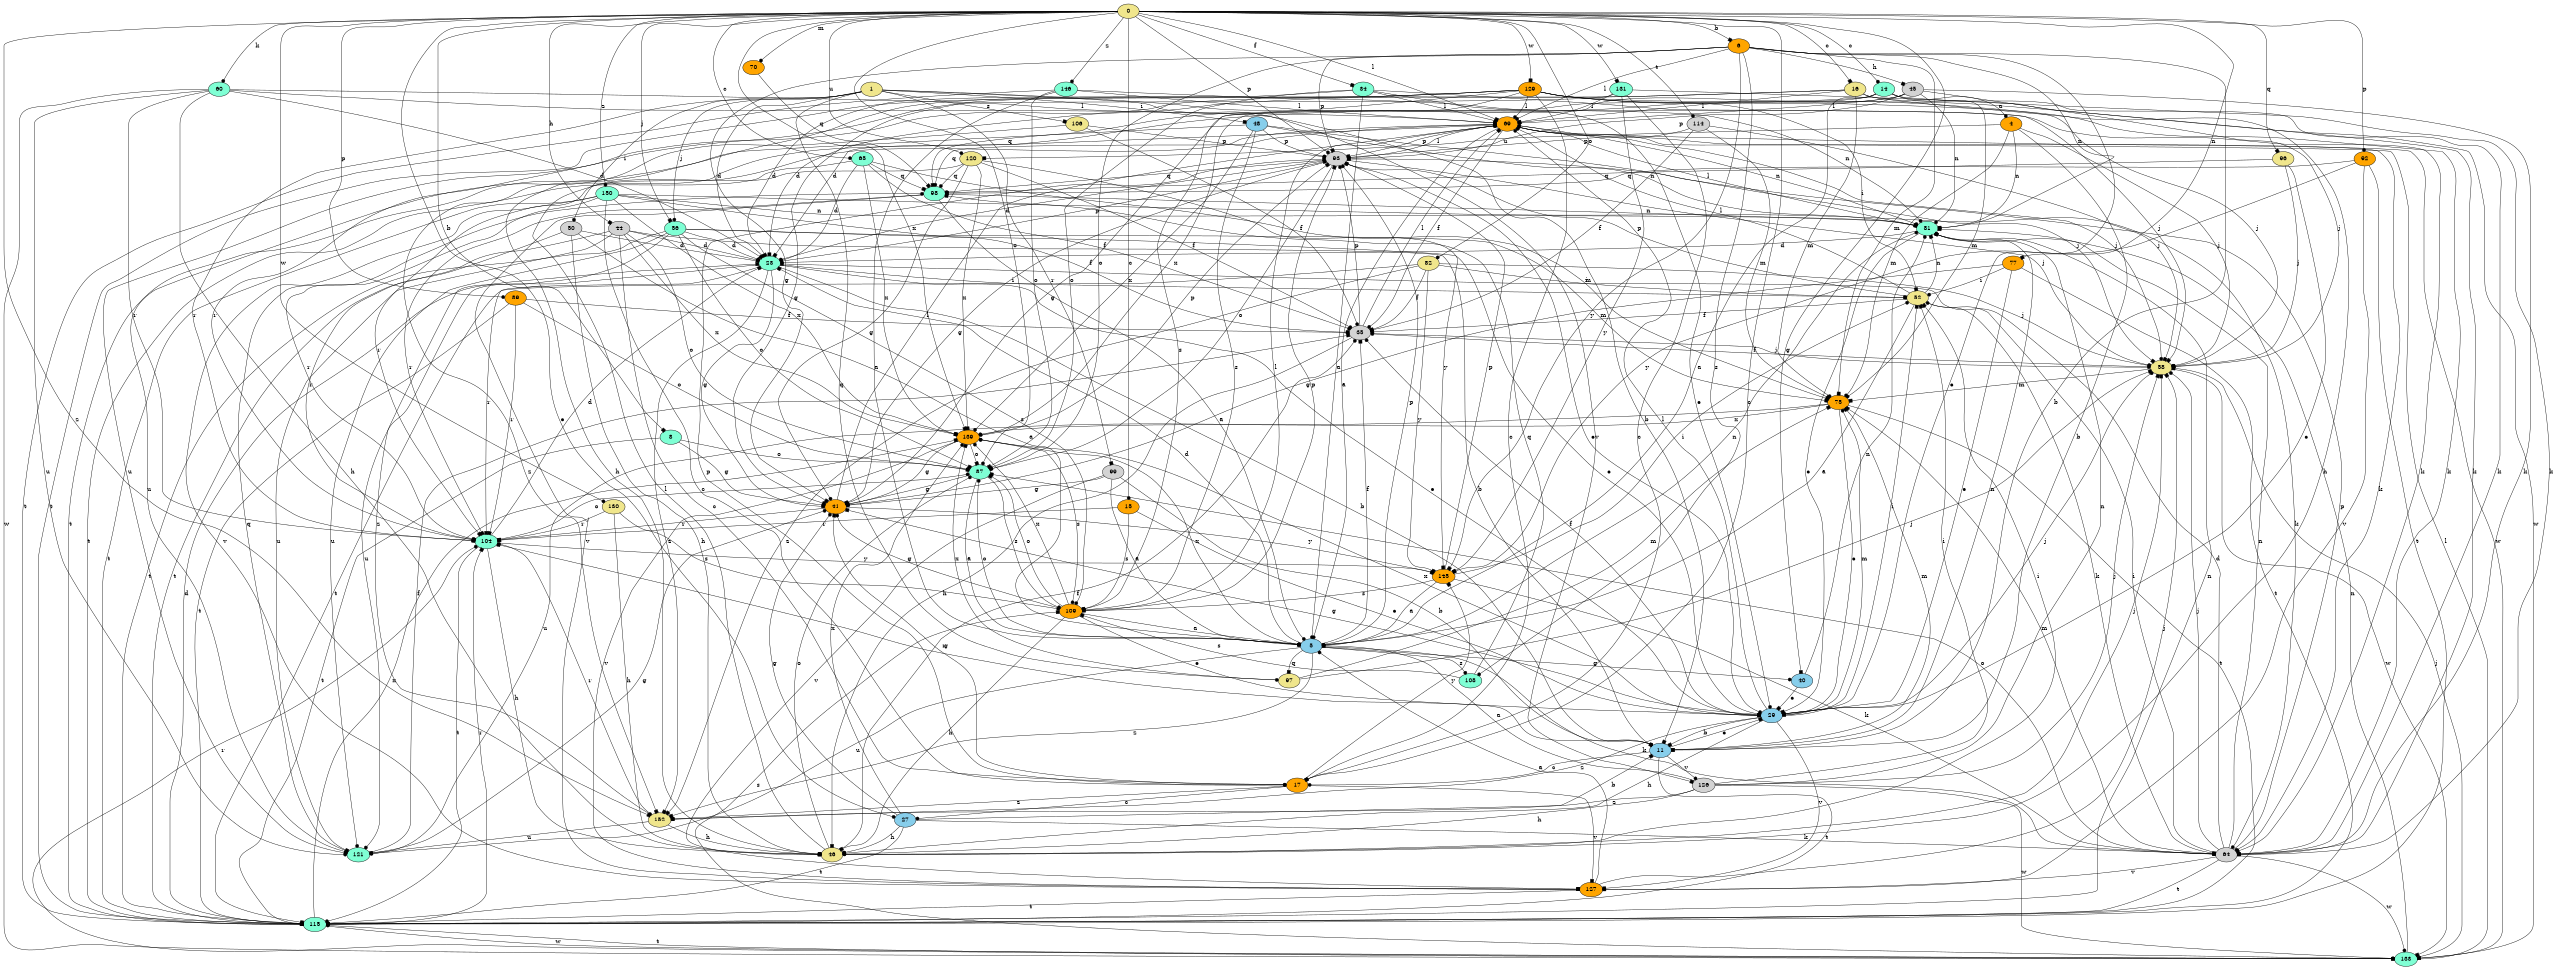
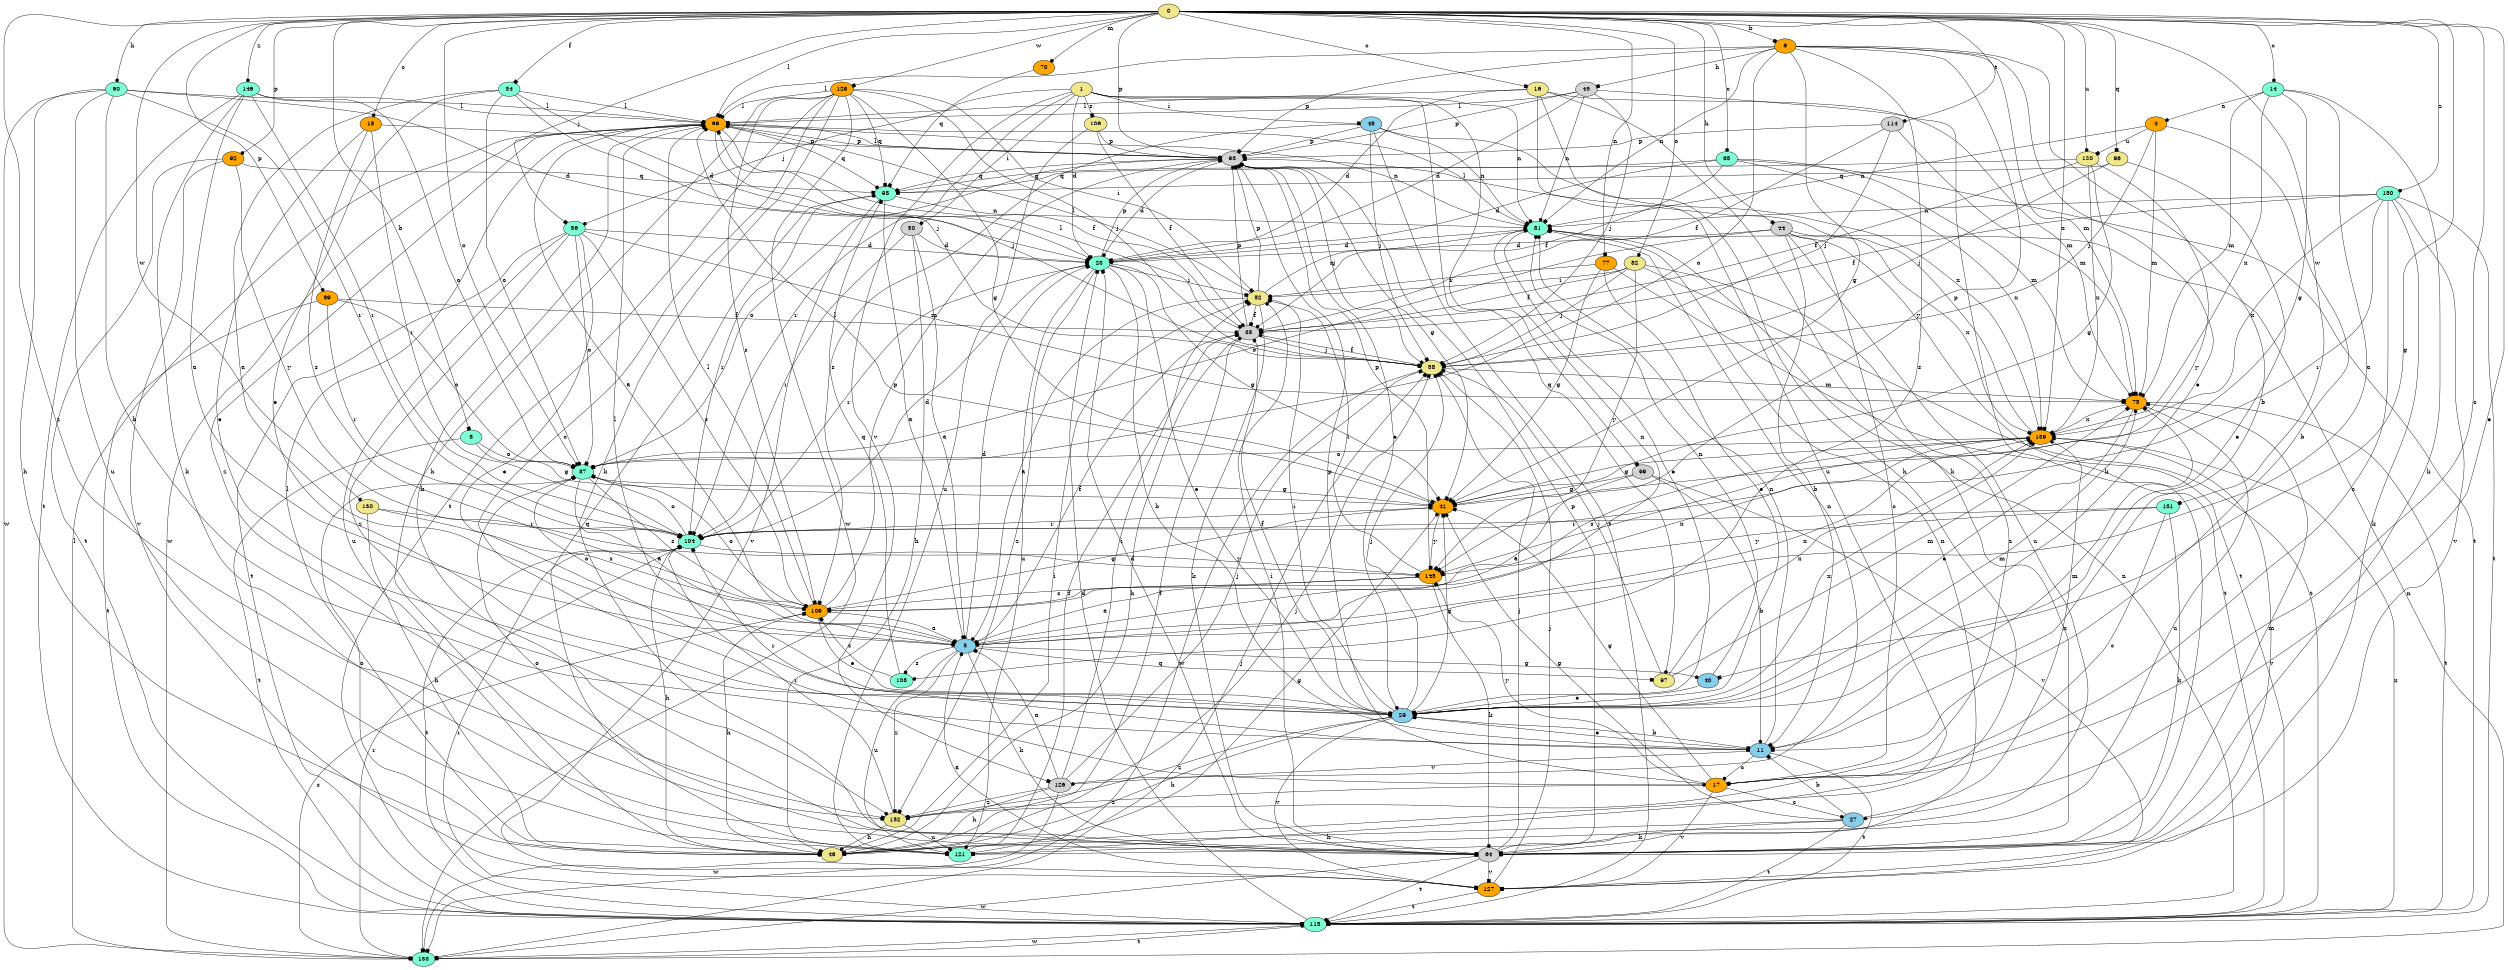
(1555, 115) -> none
(490, 219) -> (400, 386)
(1406, 416) -> (758, 142)
